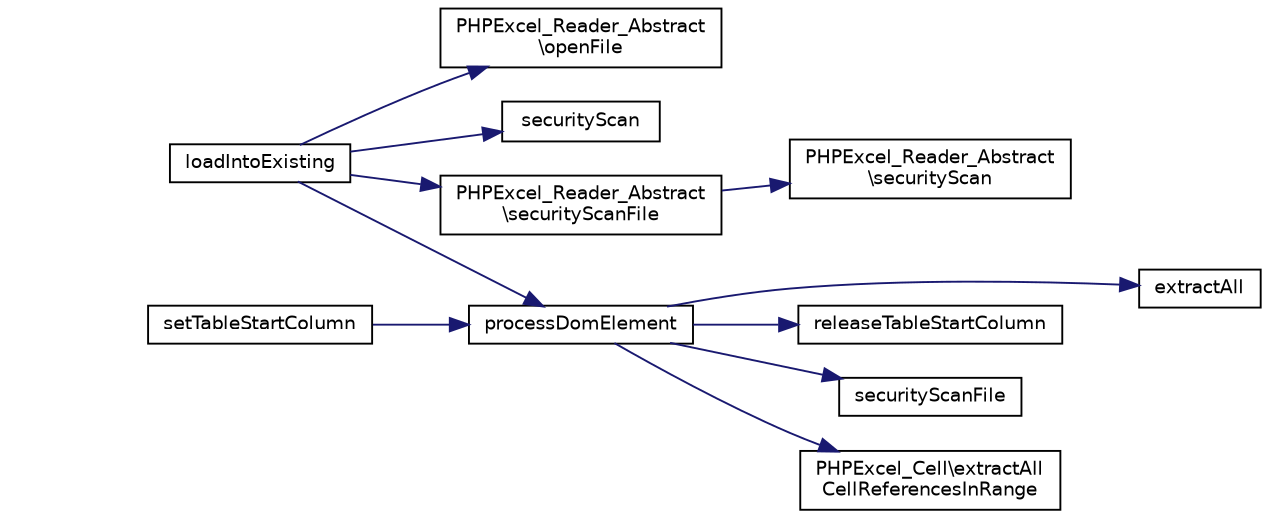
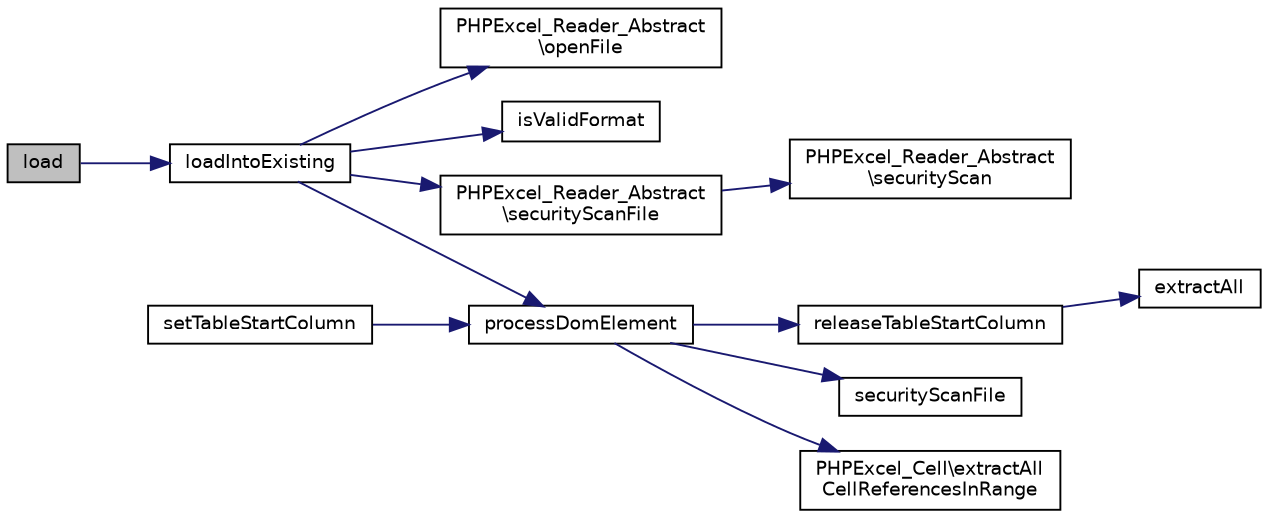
(581, 122) -> (581, 122)
none -> (44, 163)
(893, 283) -> (1092, 303)
